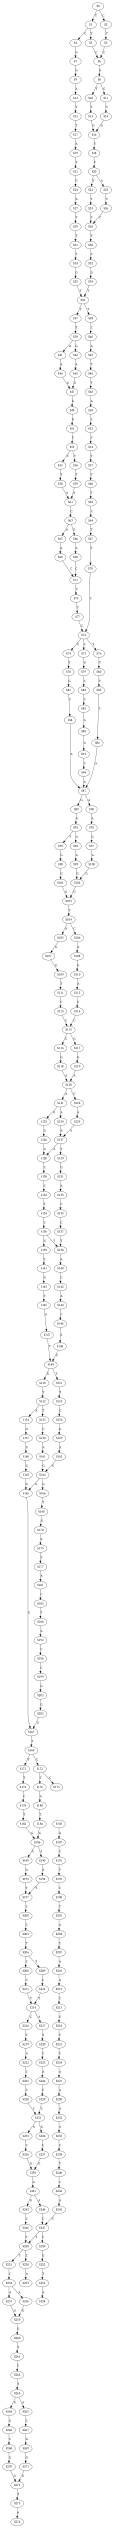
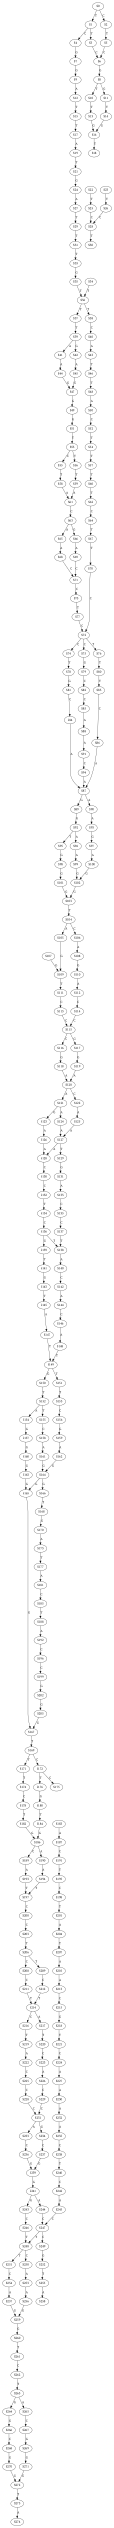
(94, 172) -> none
(91, 263) -> none
(55, 946) -> (60, 955)
(17, 2292) -> (26, 2291)
